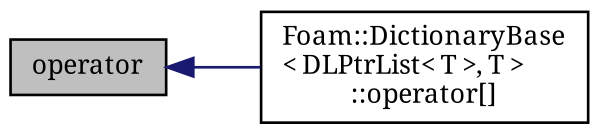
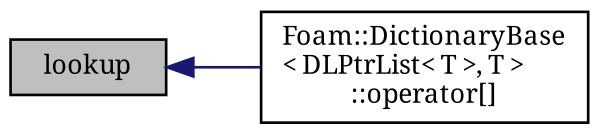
(88, 67) -> (88, 67)
